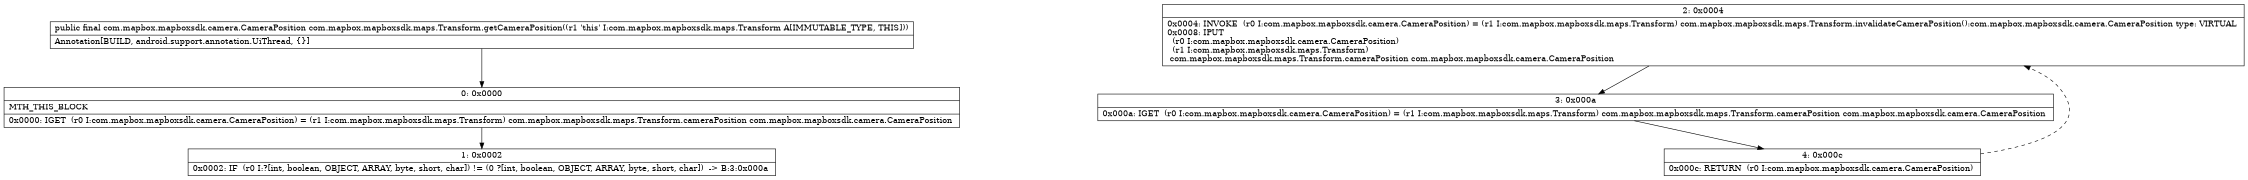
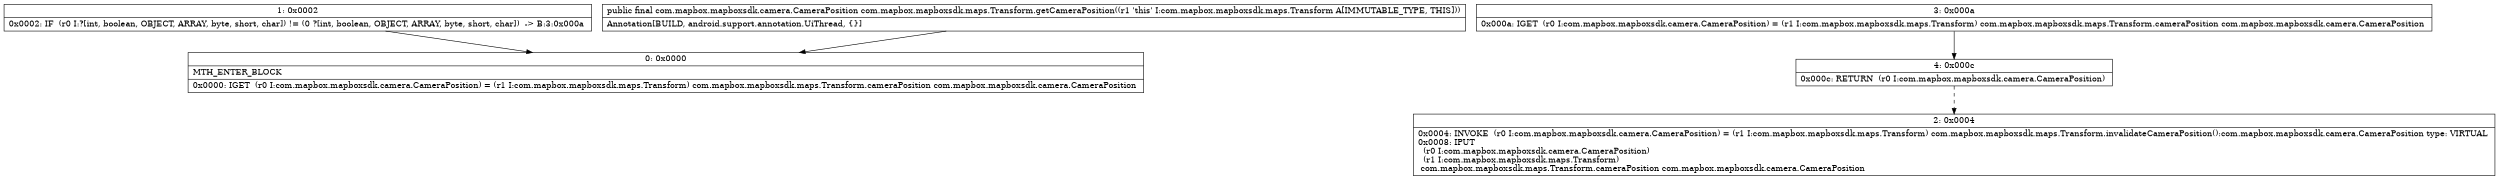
(1626, 79) -> none
(48, 107) -> (237, 72)
(482, 135) -> (456, 41)
